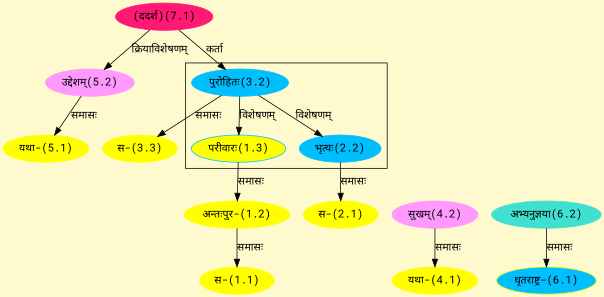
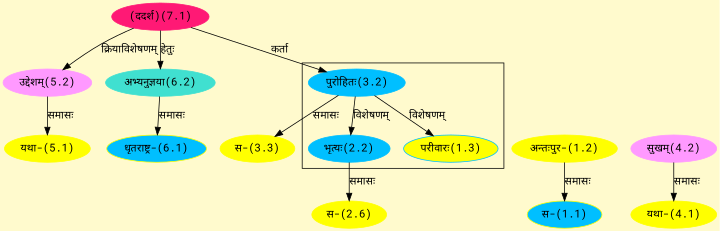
none -> (160, 46)
(238, 178) -> none
(341, 215) -> (349, 215)
(237, 281) -> (565, 215)
